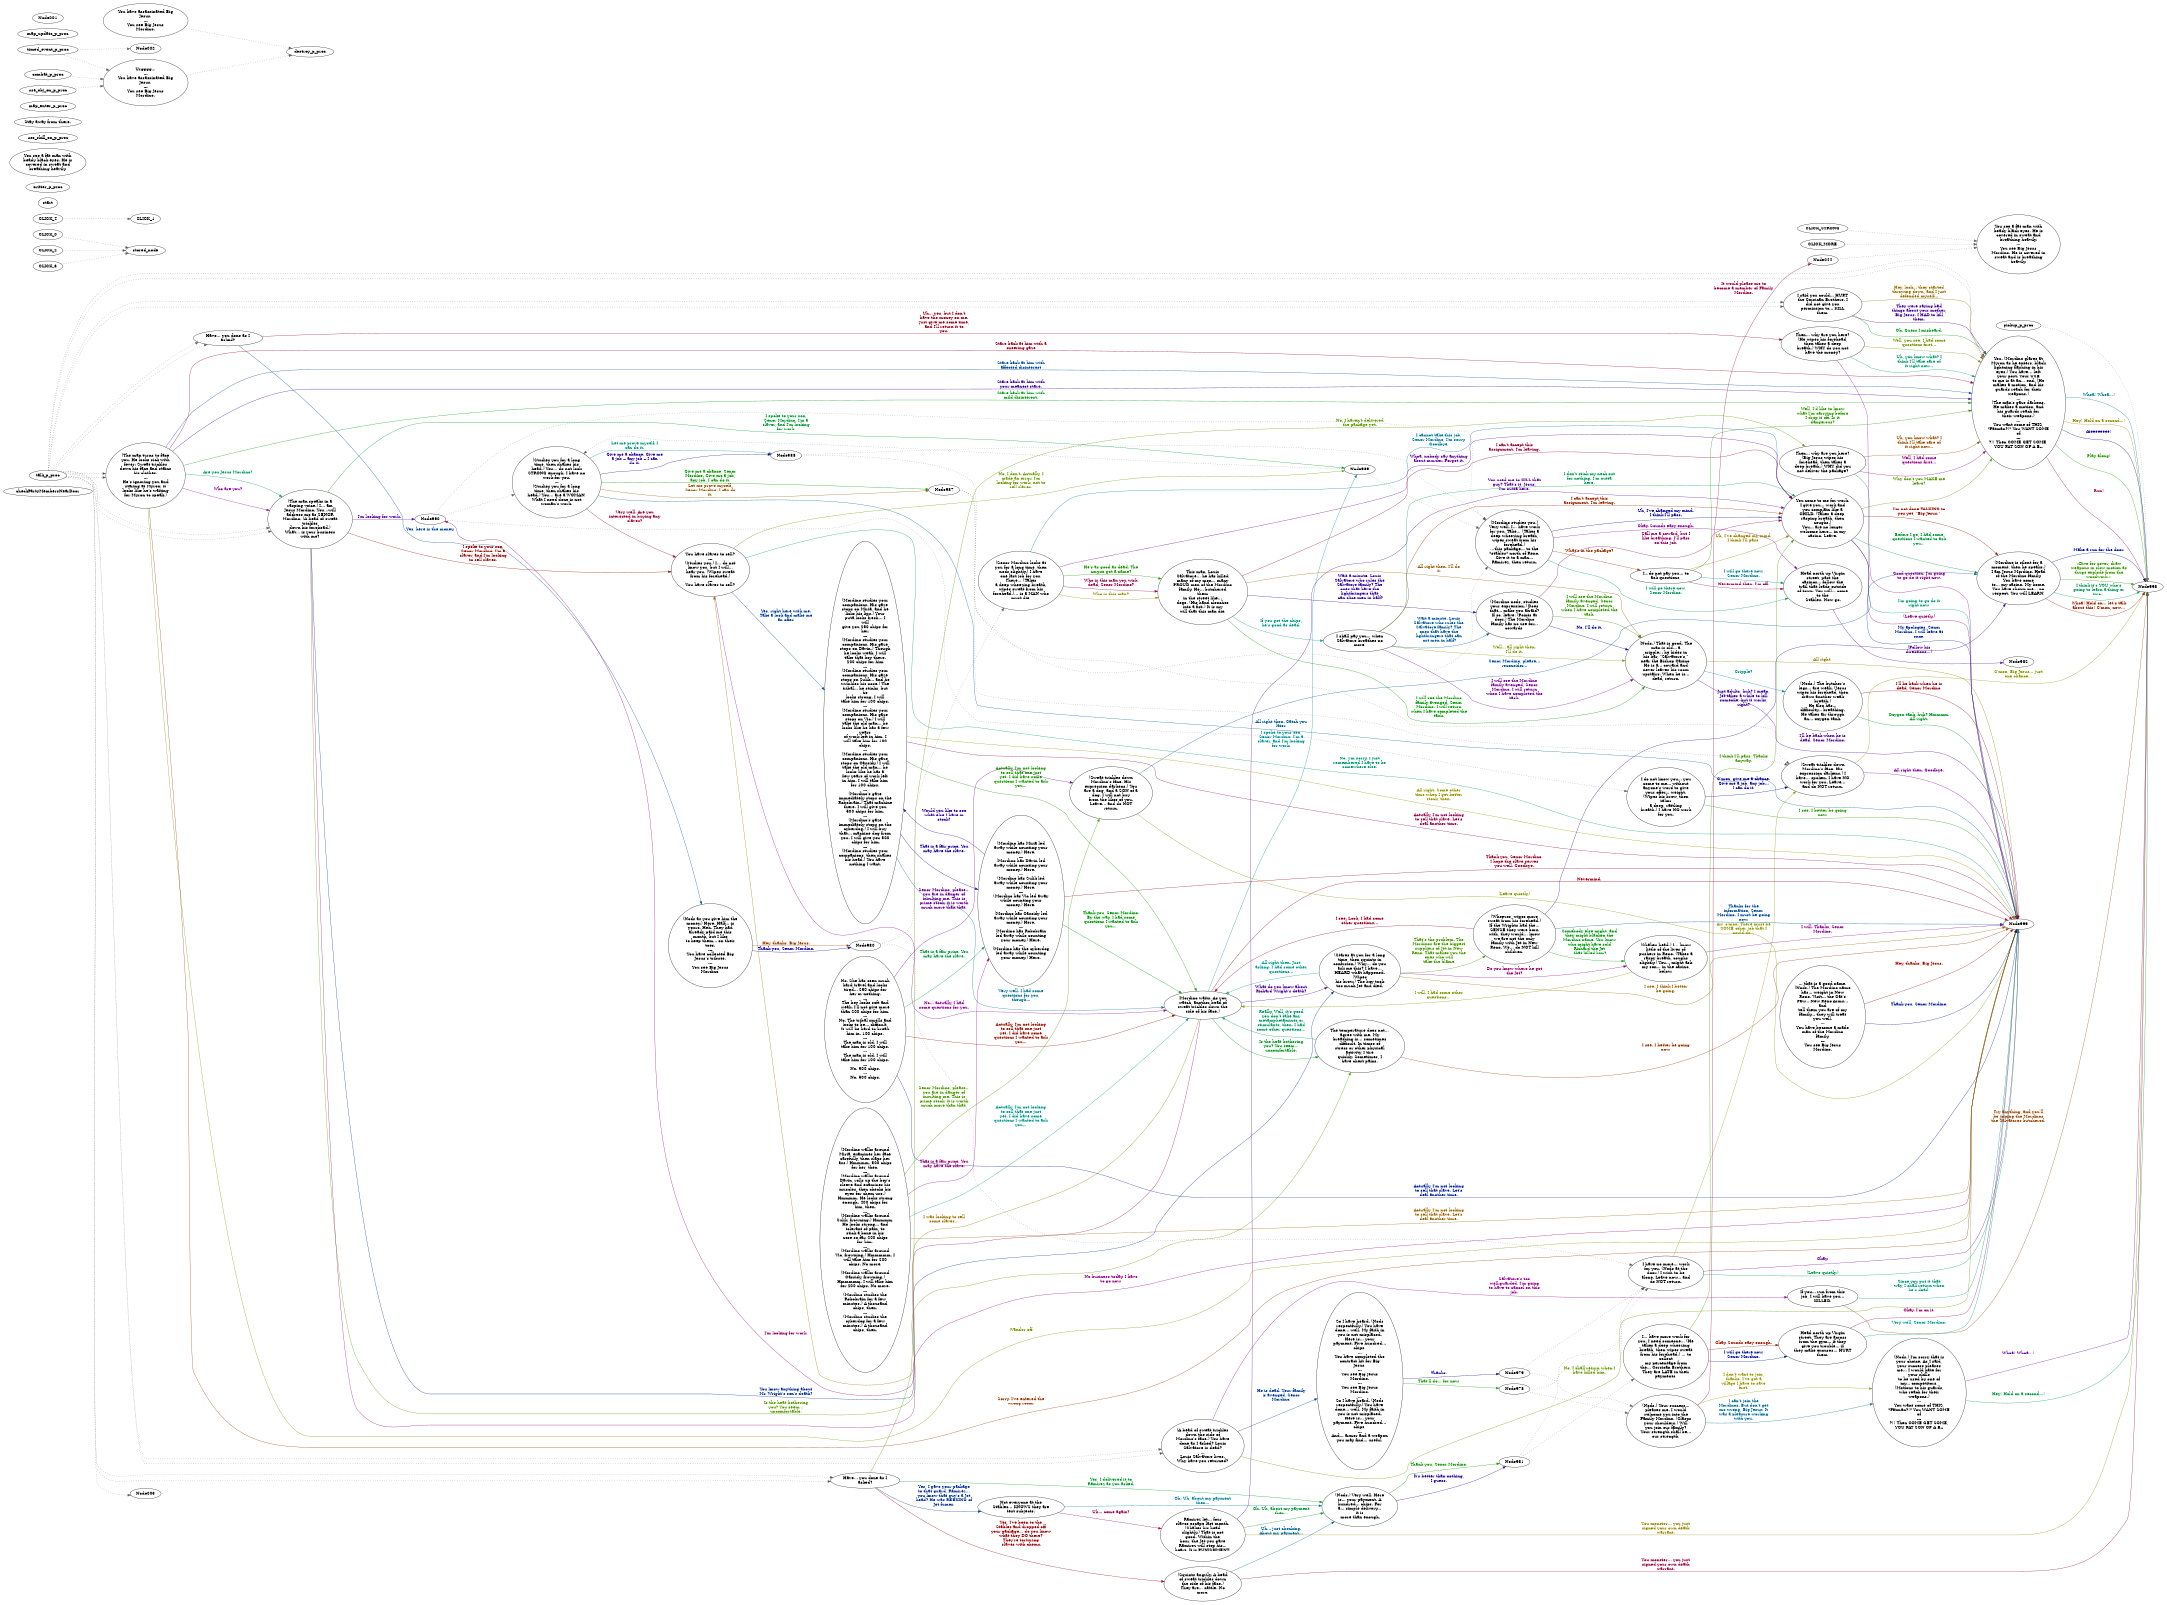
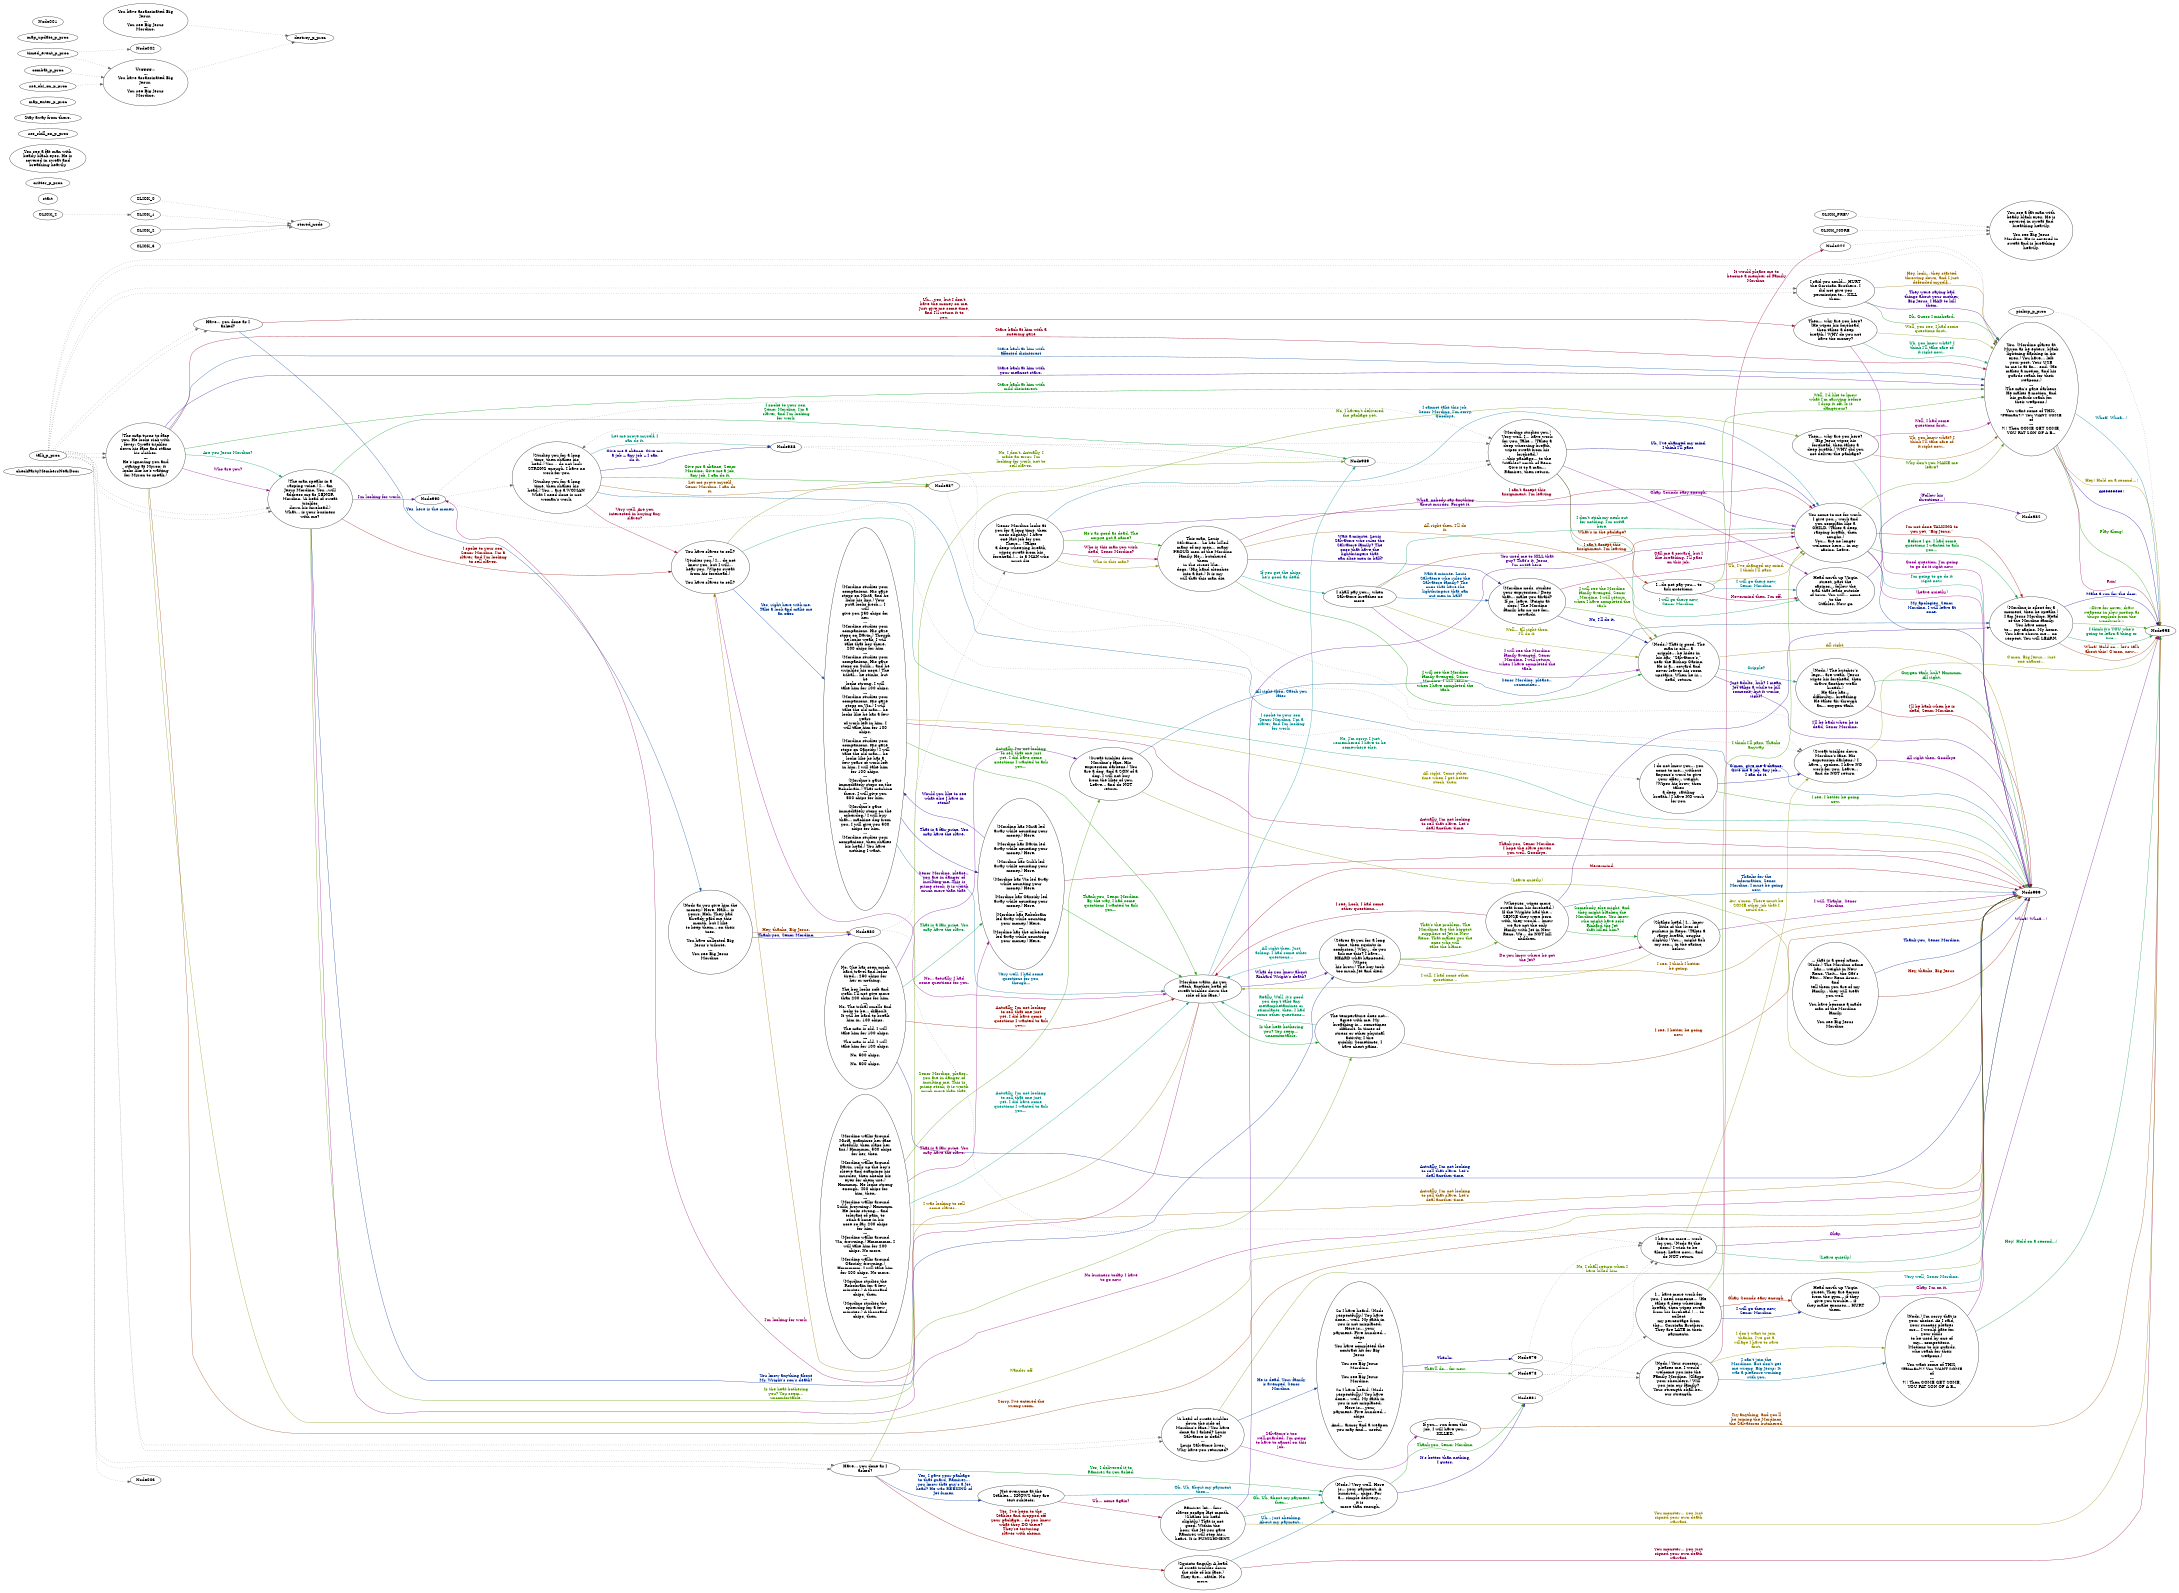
none -> (224, 219)
(1823, 228) -> (1835, 215)
(93, 250) -> (224, 228)
(1995, 1169) -> none
